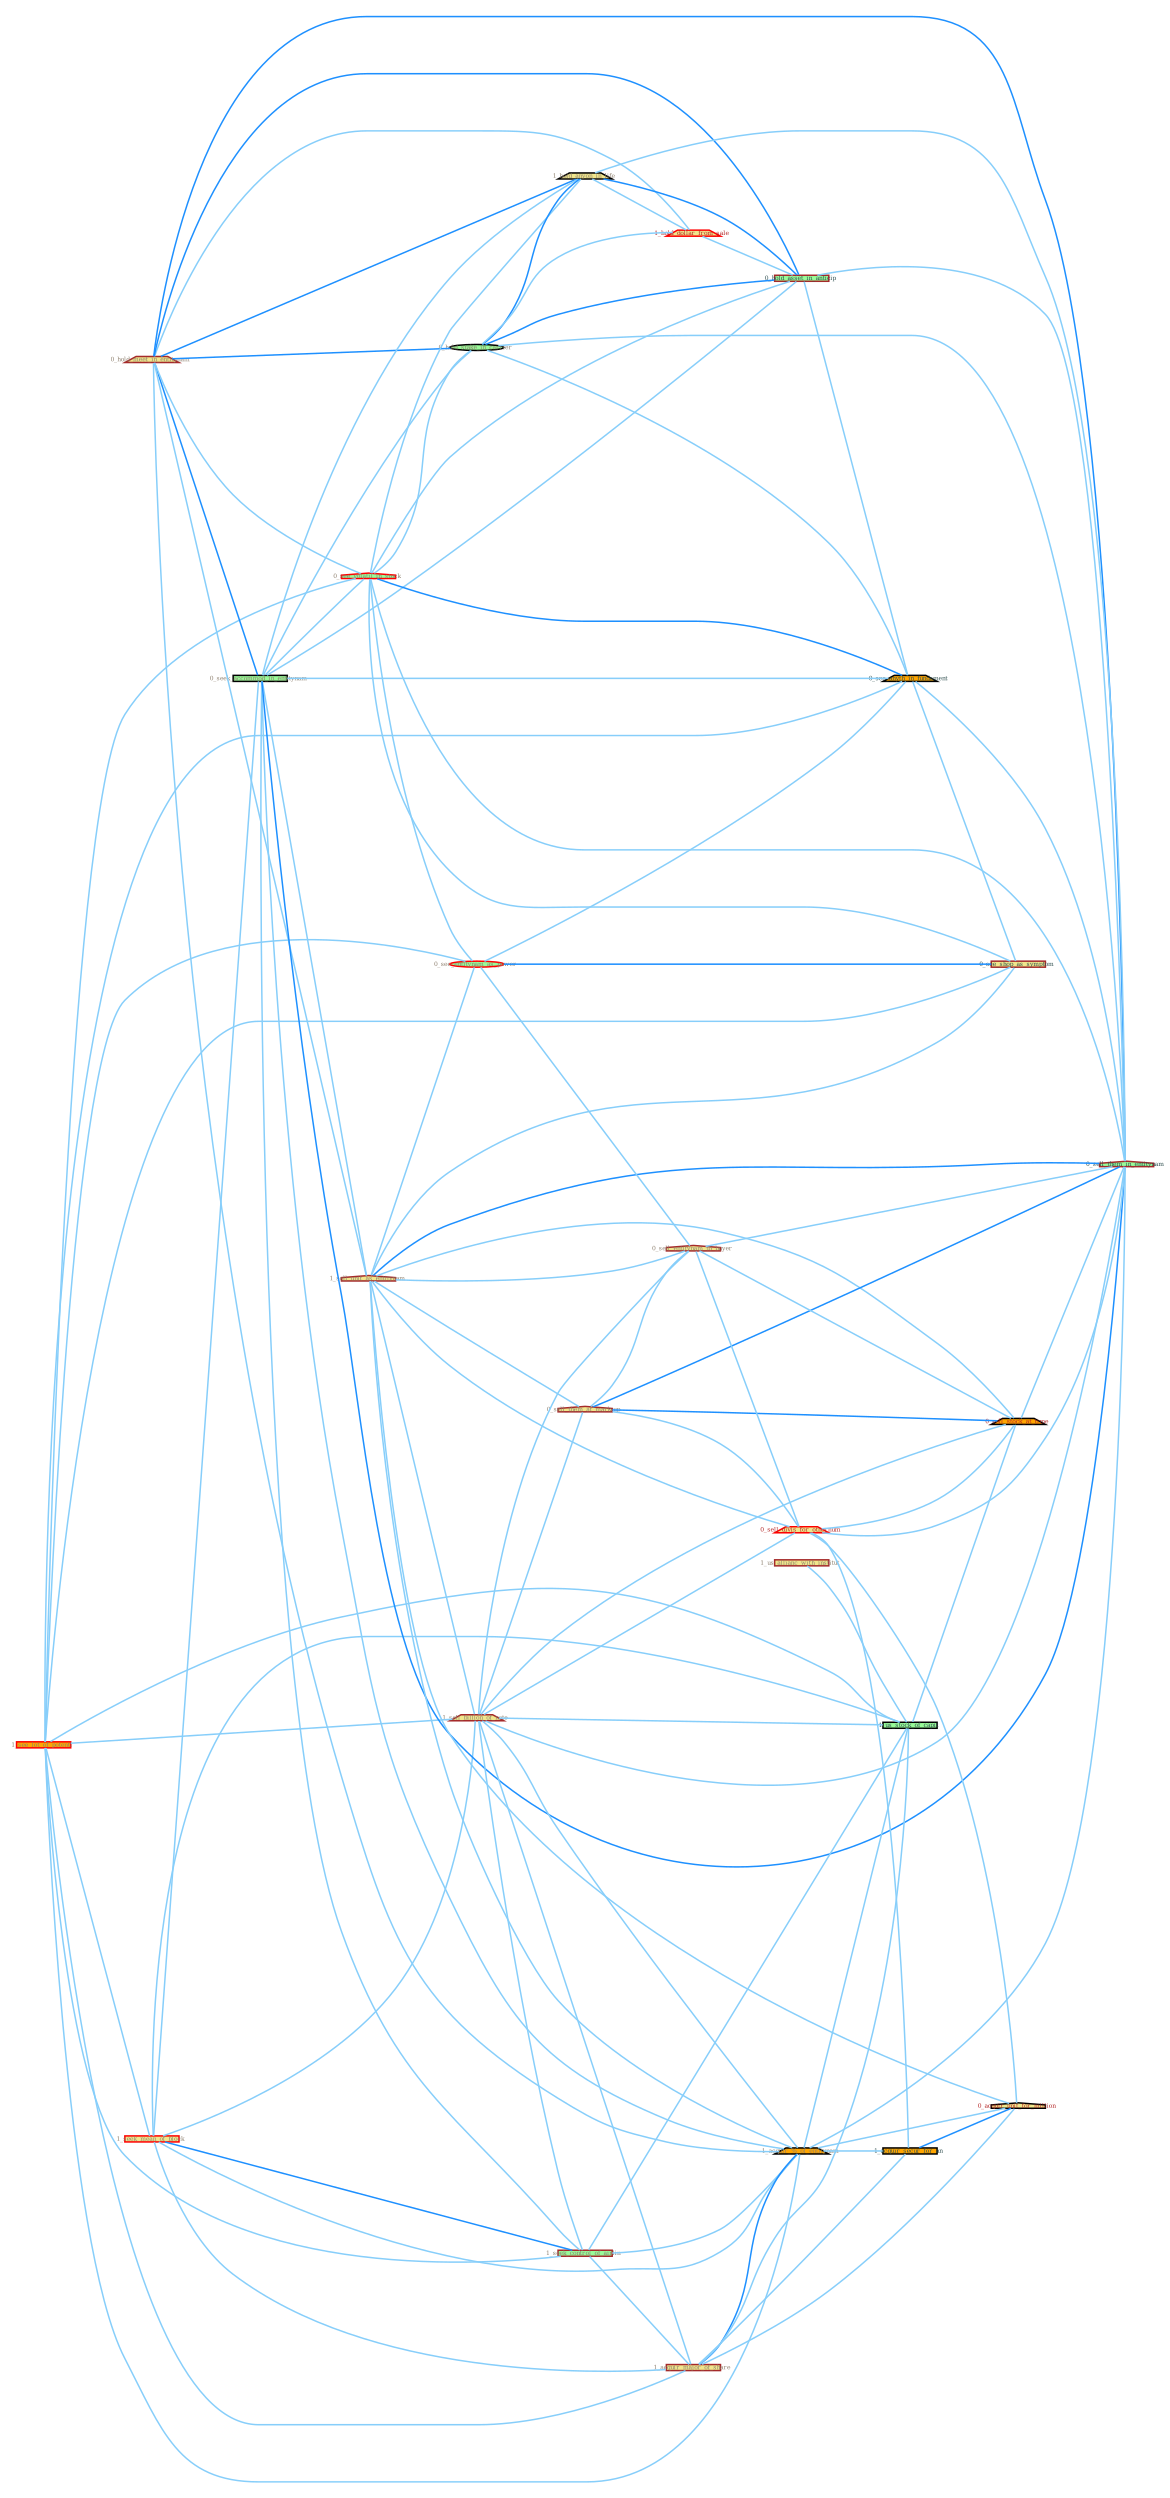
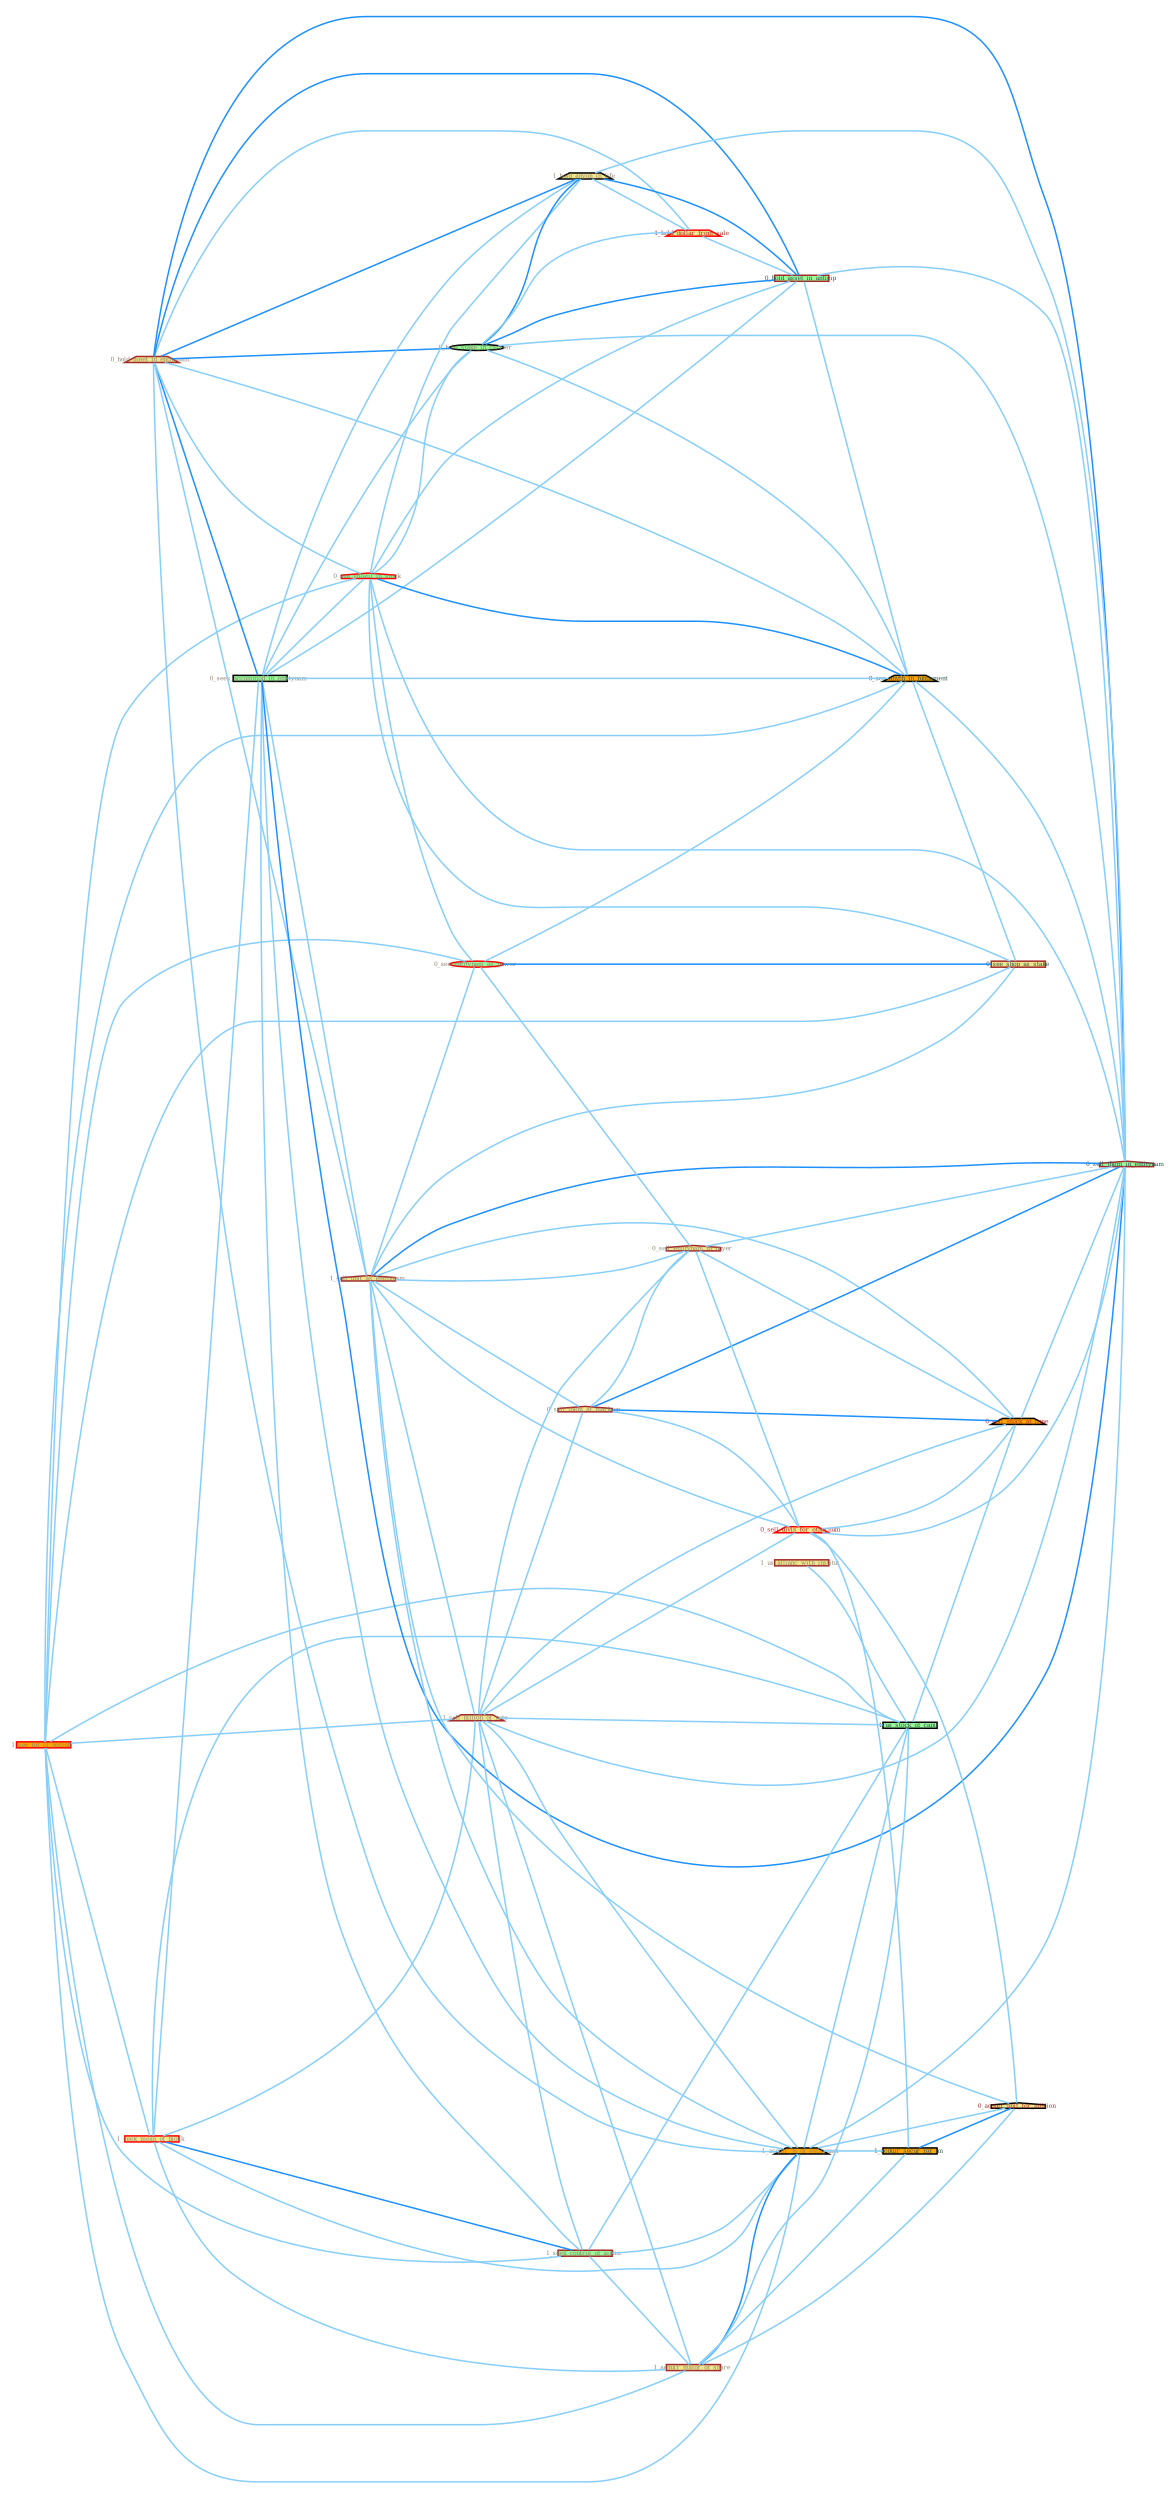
none -> (529, 482)
(1018, 964) -> (1018, 964)
